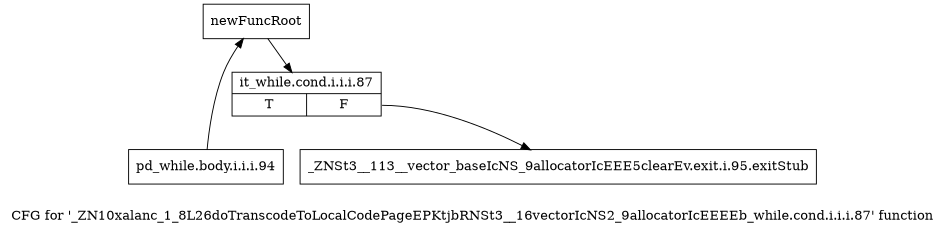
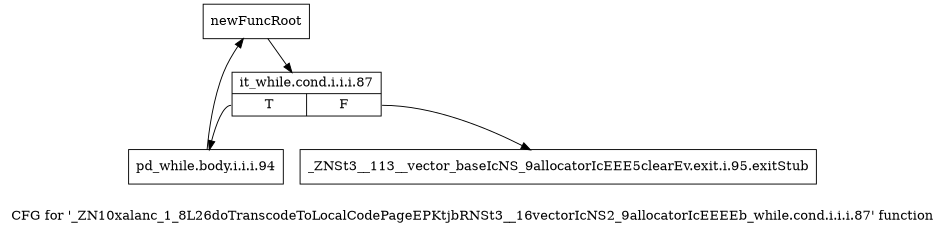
none -> (218, 121)
